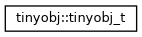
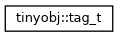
(71, 19) -> (59, 19)
